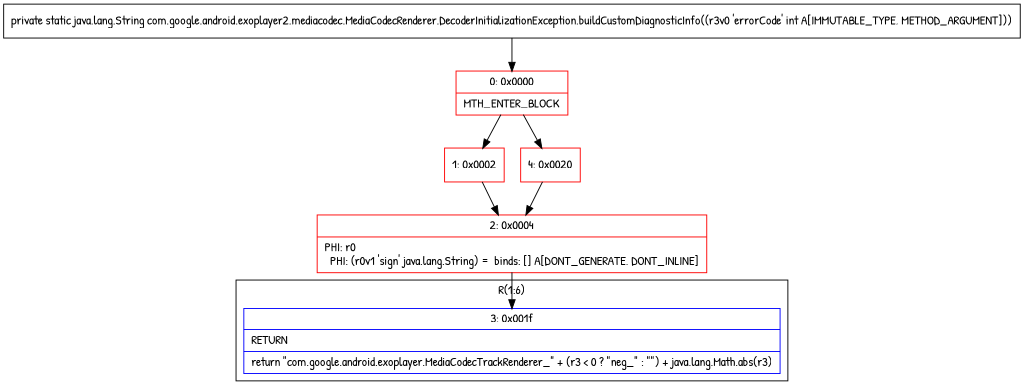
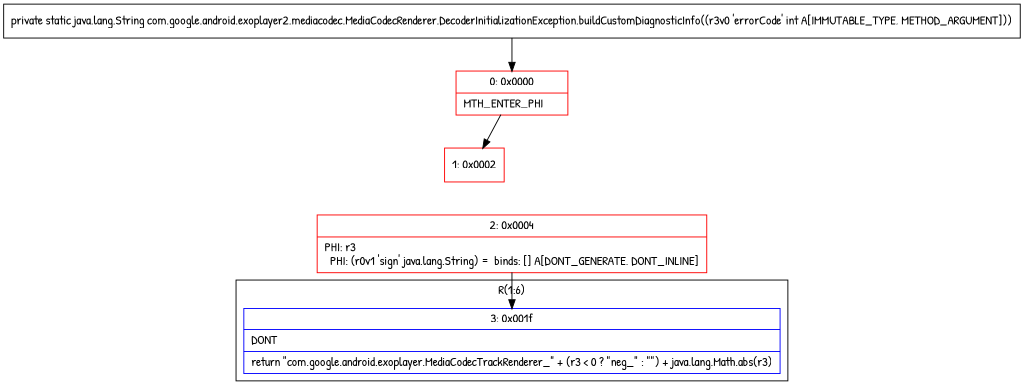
(512, 104) -> (504, 104)
(550, 165) -> none
(488, 194) -> none
(341, 248) -> (341, 248)
(270, 340) -> (264, 340)
